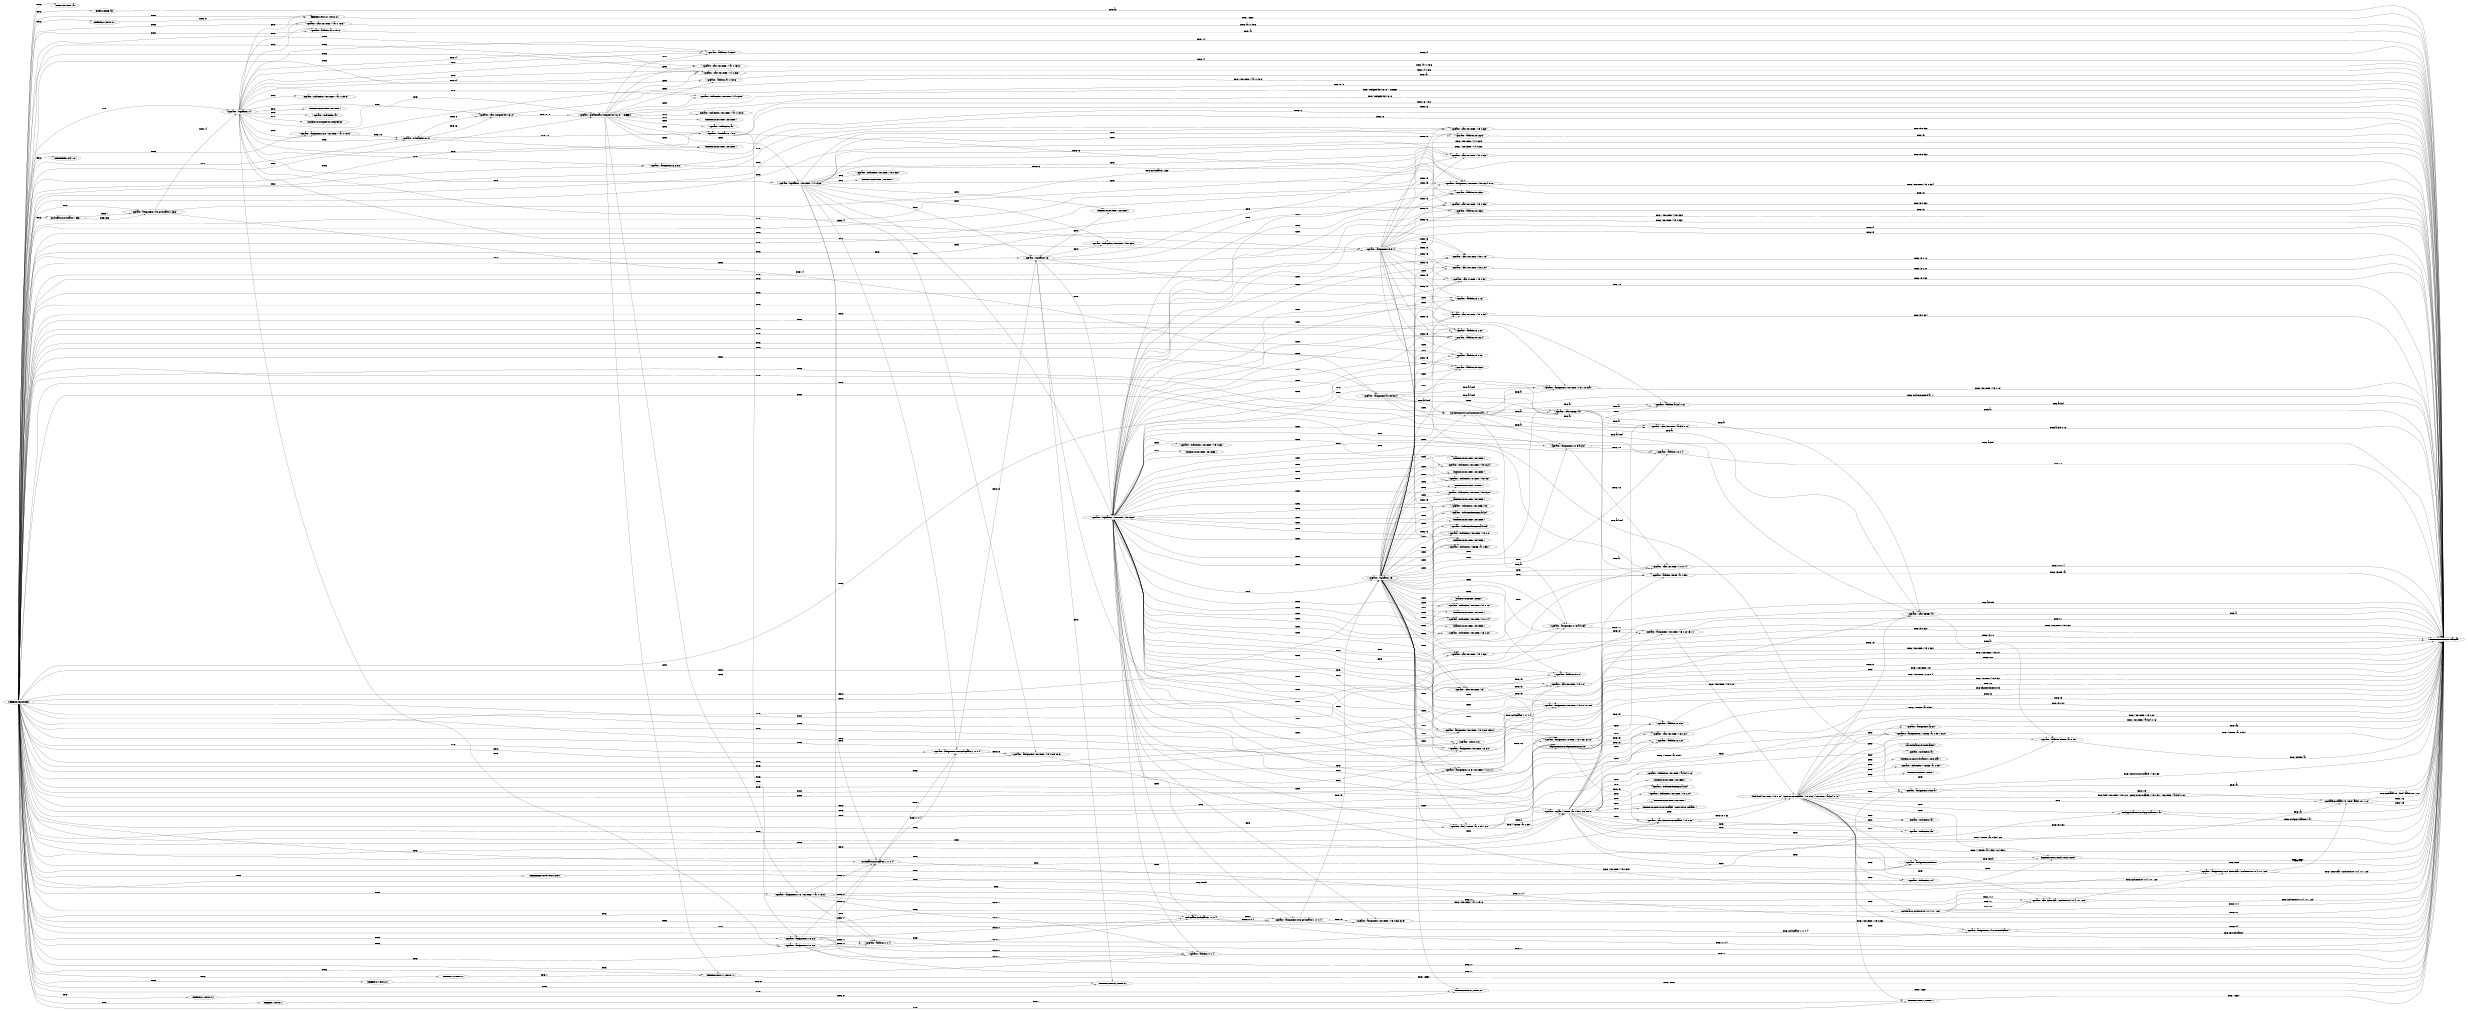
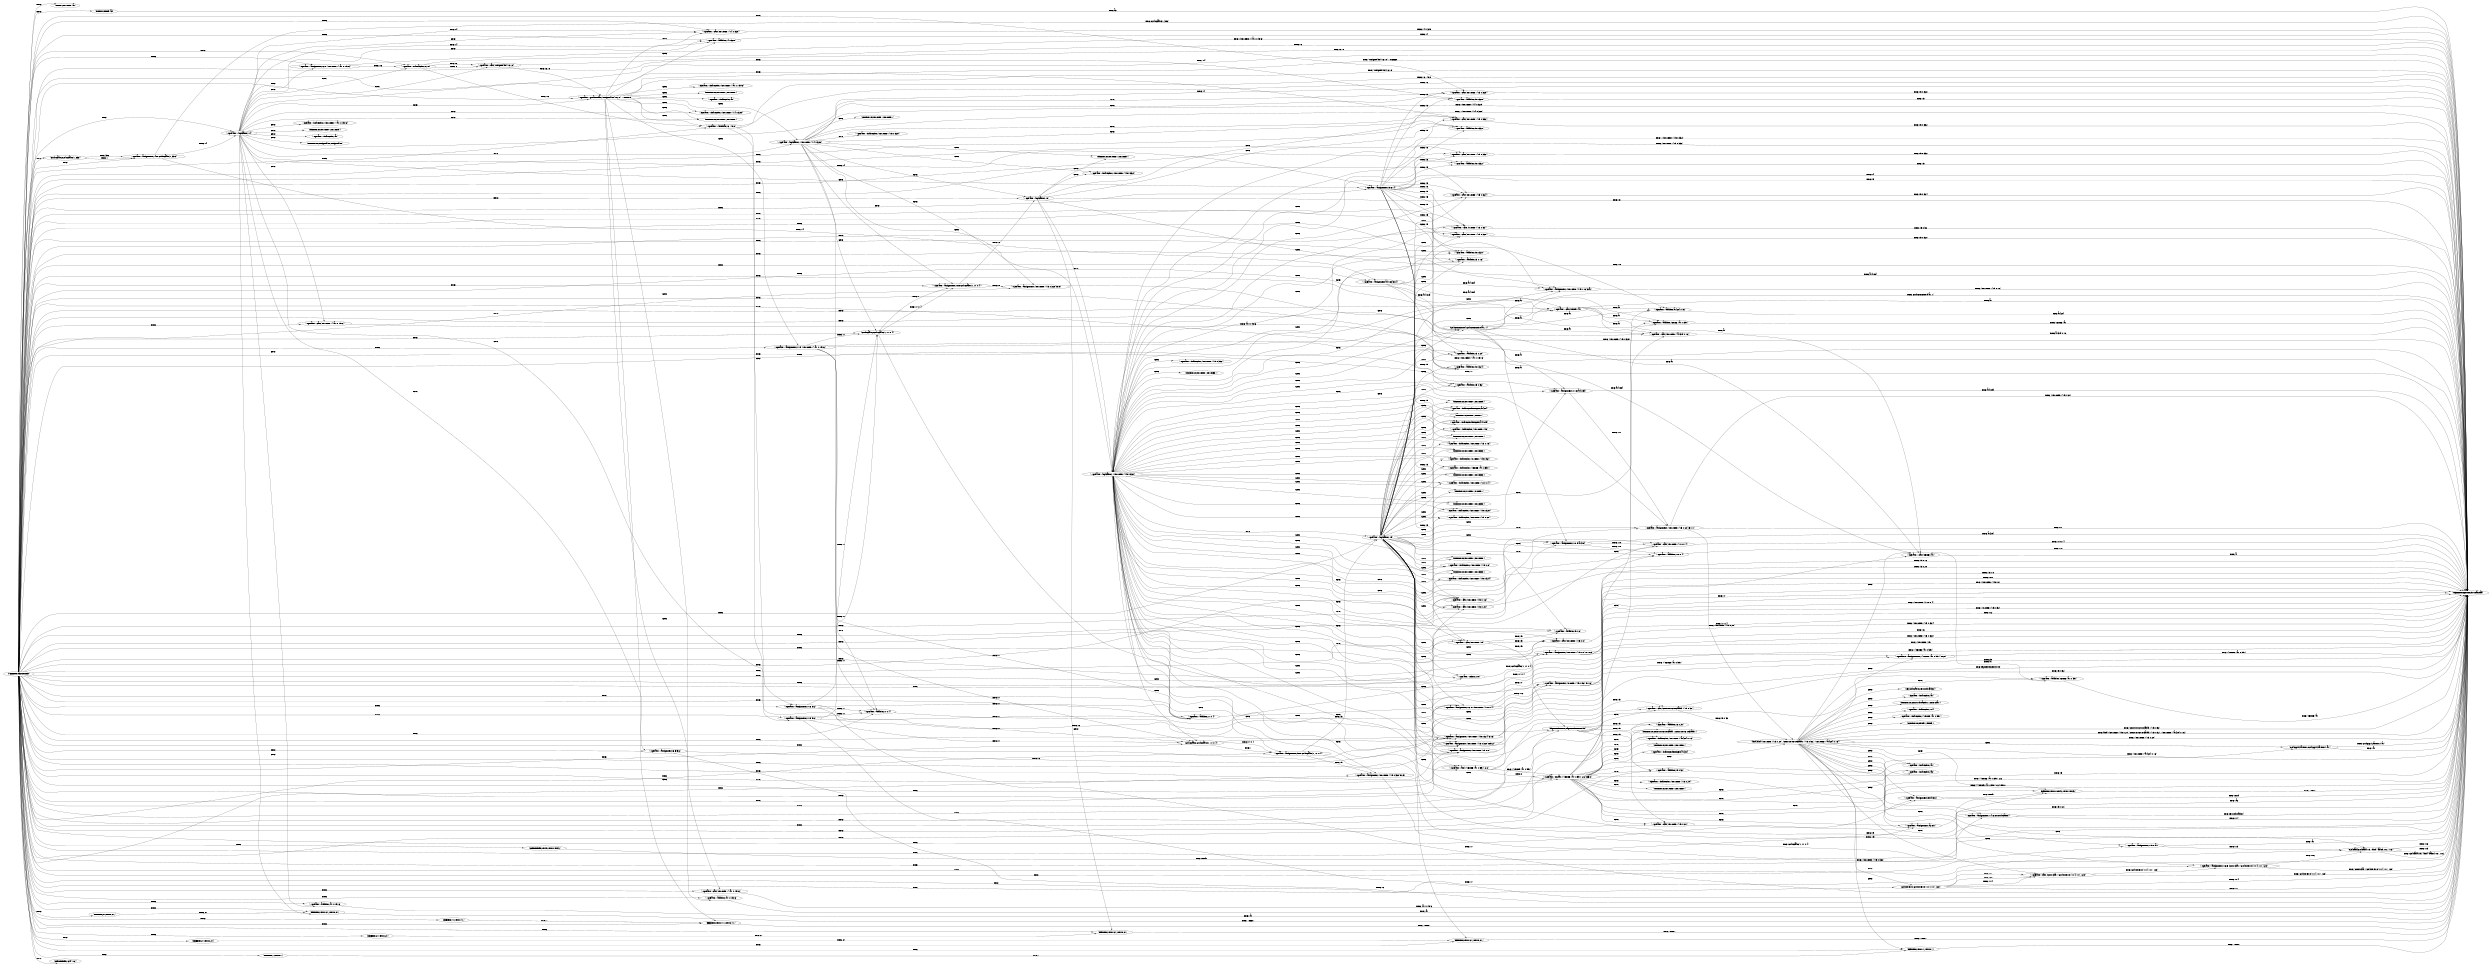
(1683, 549) -> (2068, 275)
(878, 882) -> (890, 853)
